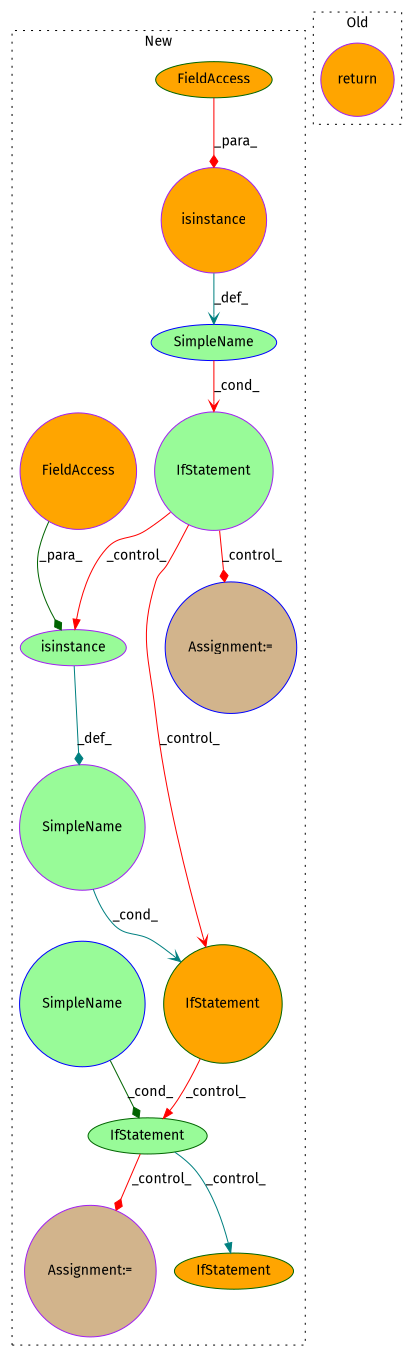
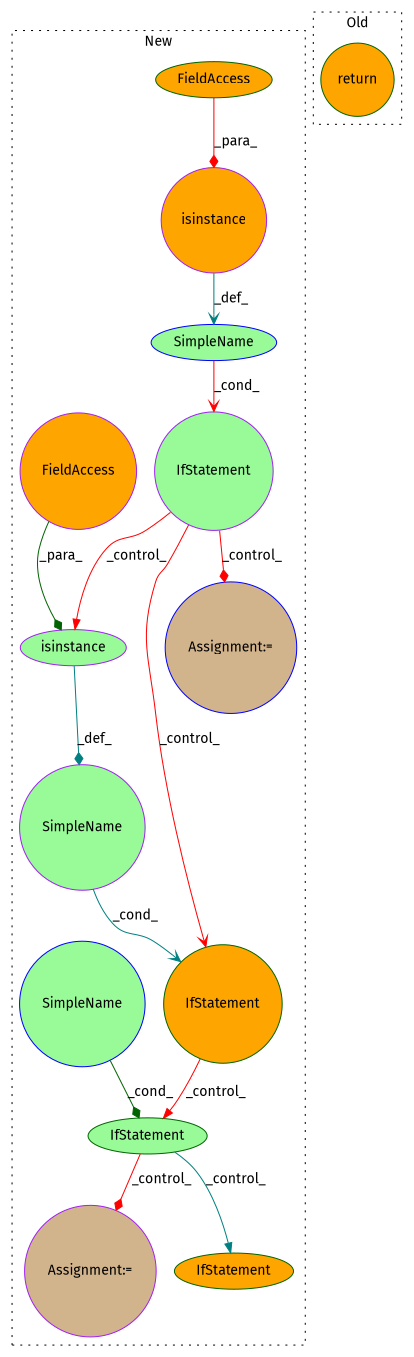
(357, 80) -> (357, 80)
